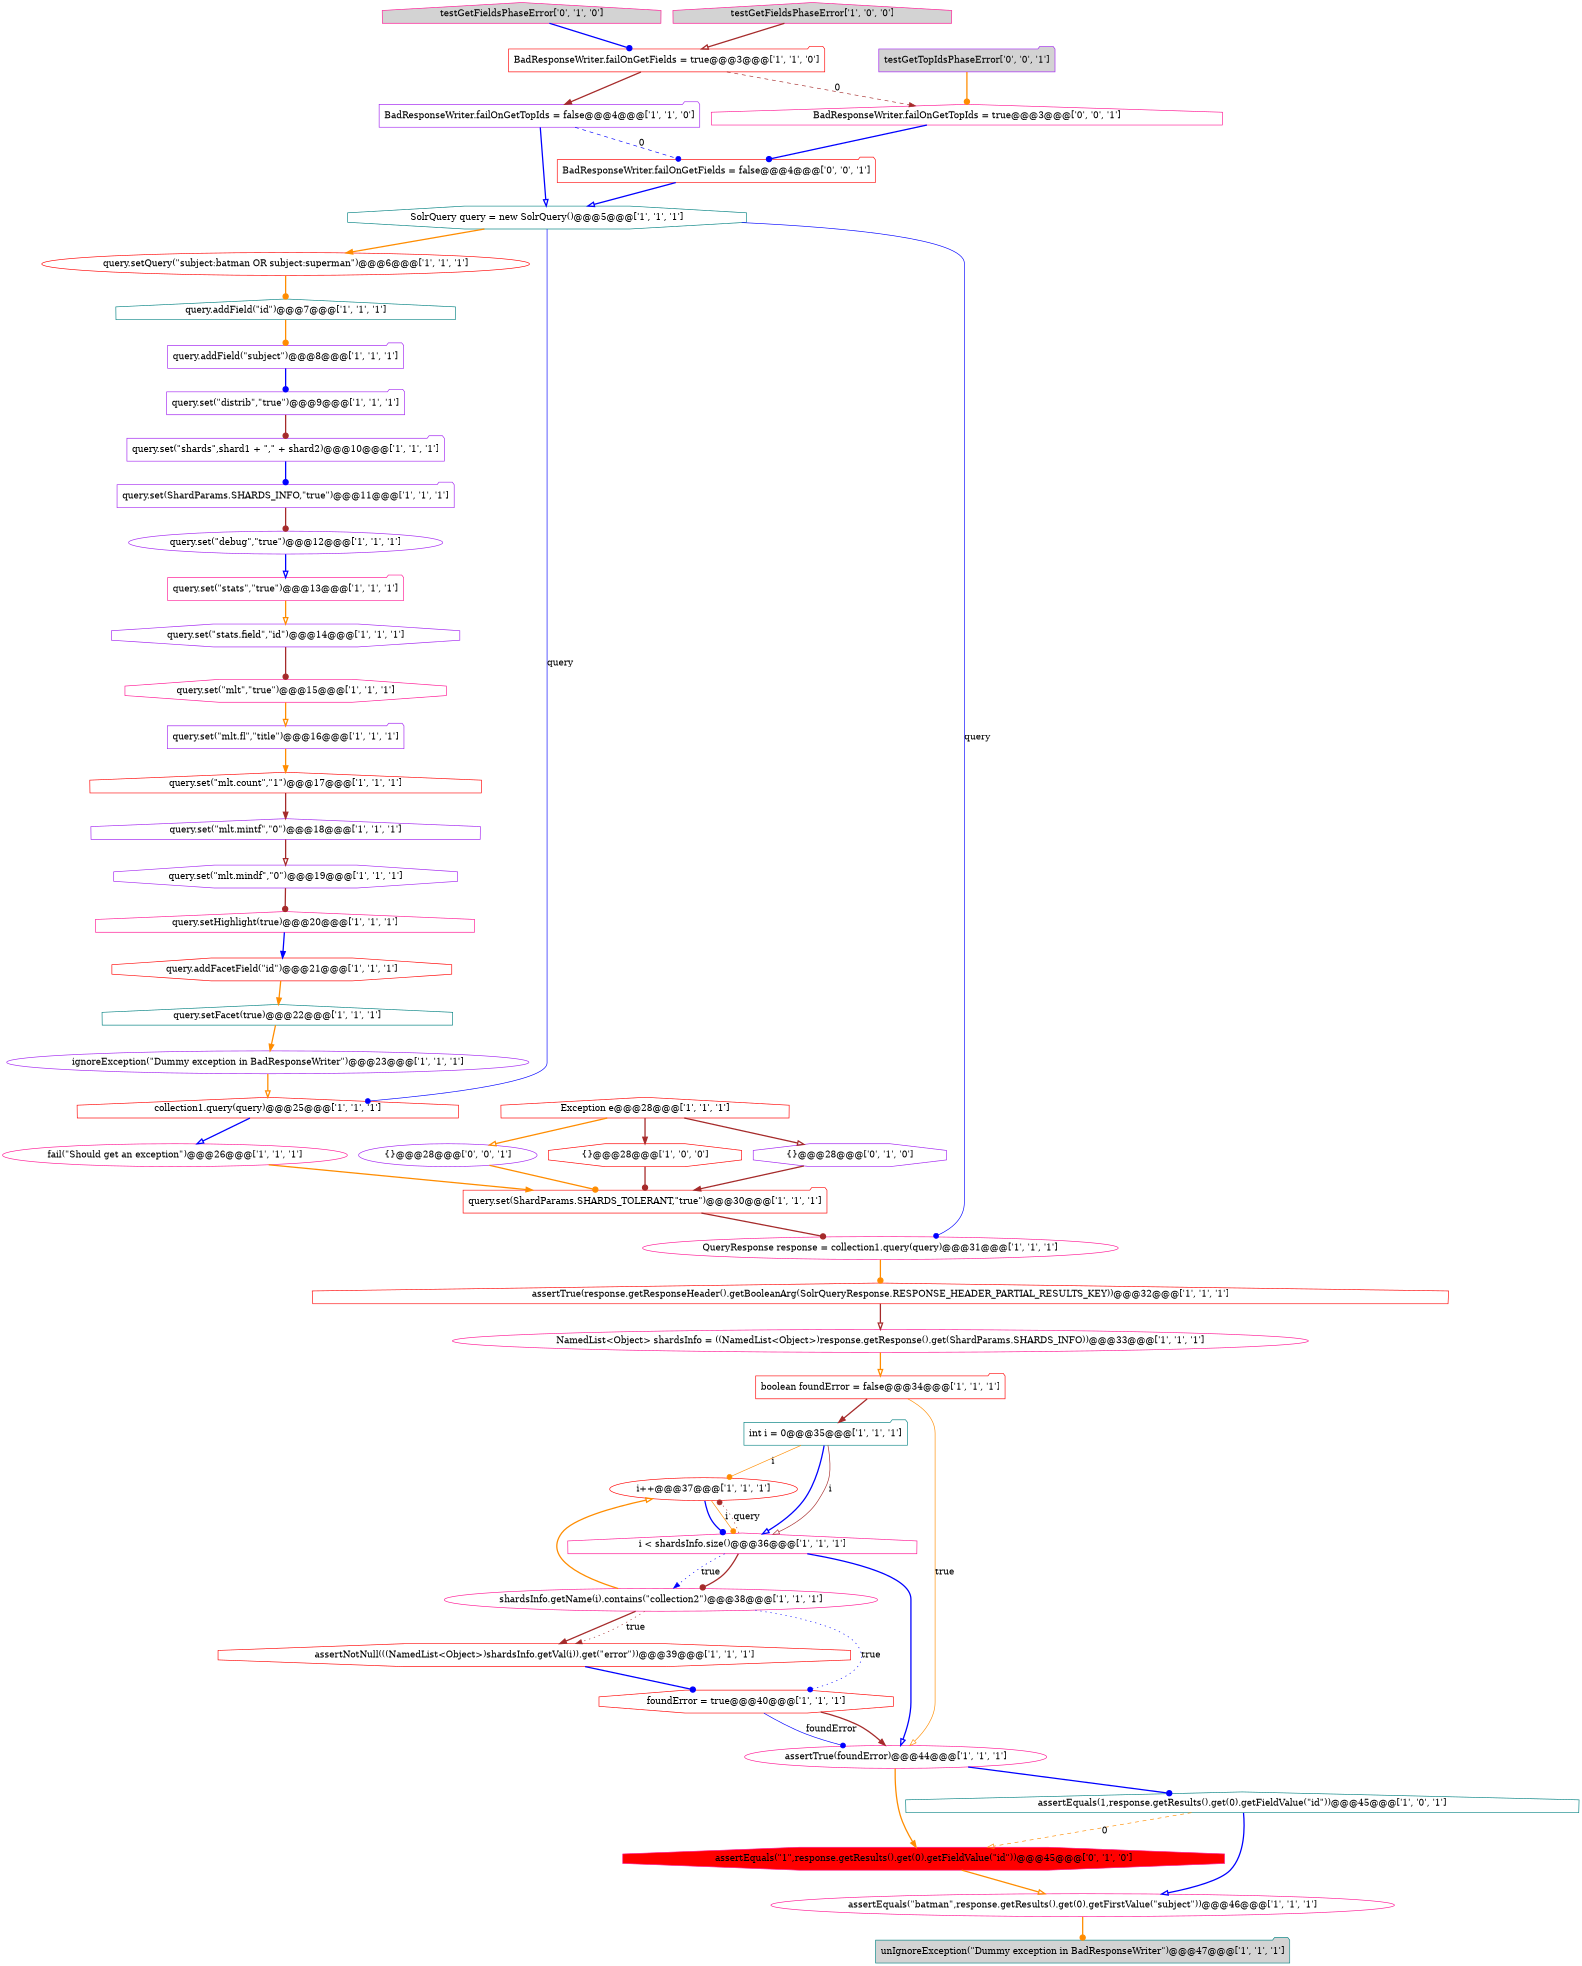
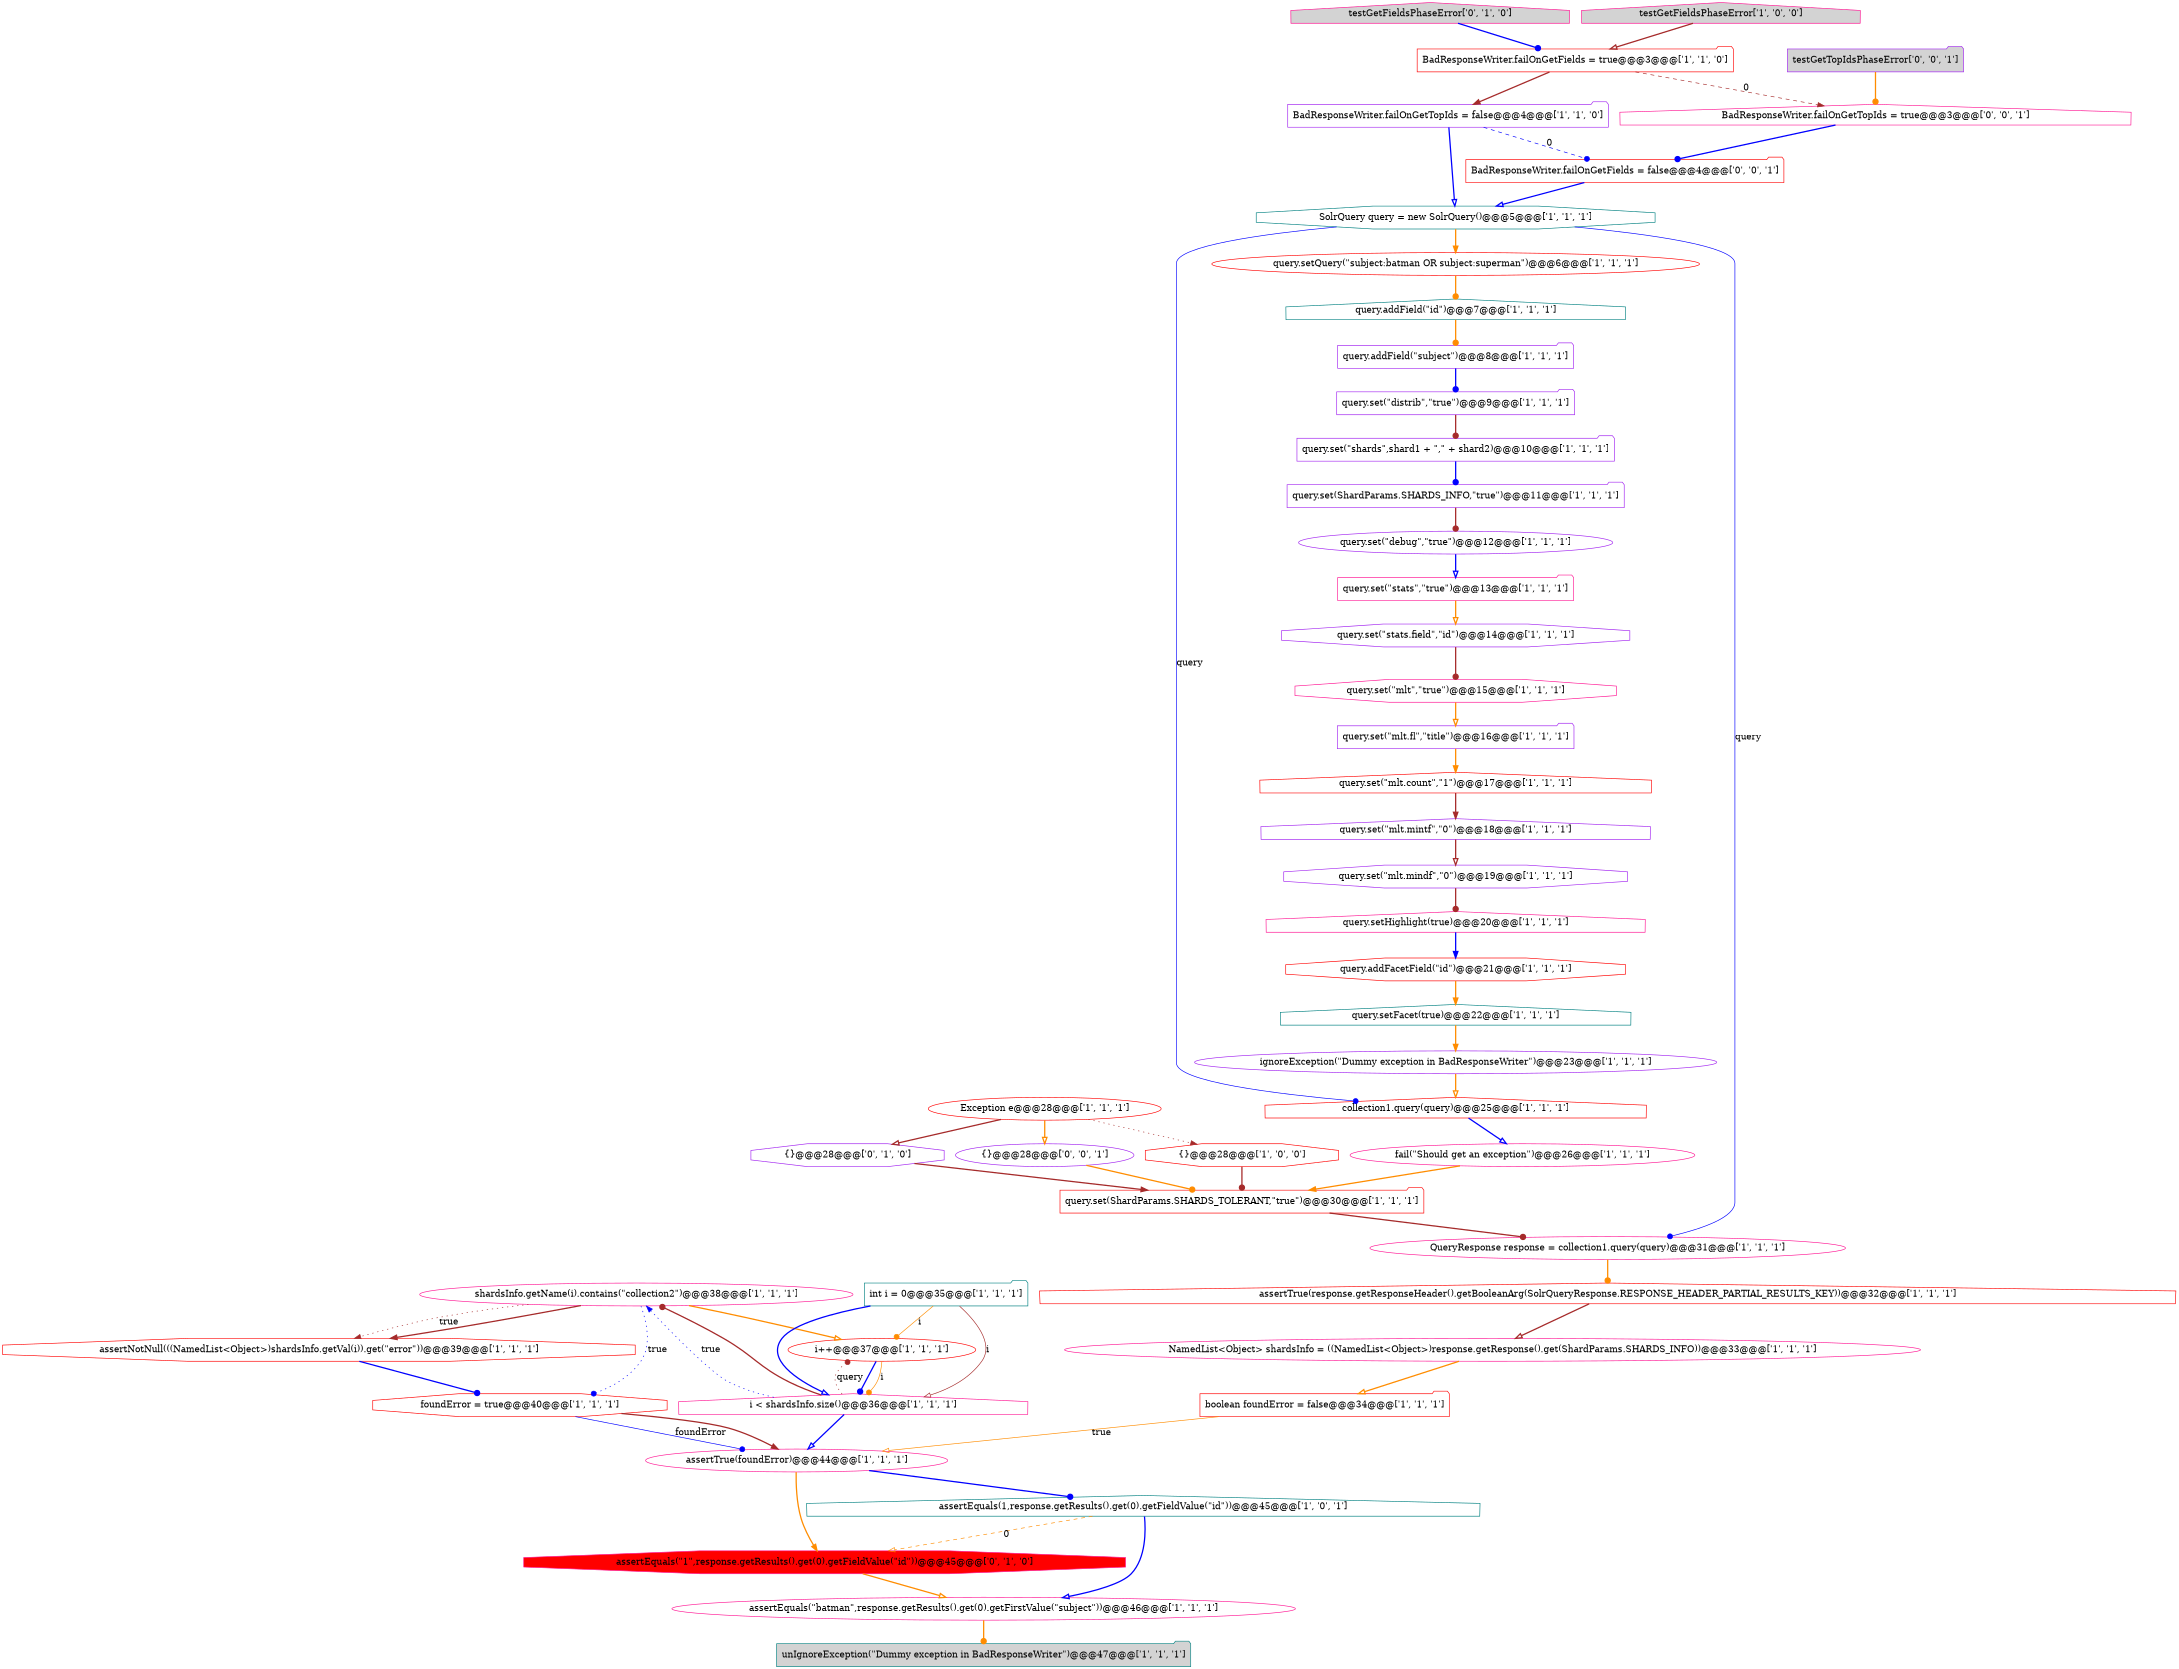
(645, 1109) -> (1045, 1109)
(645, 1128) -> (1140, 1131)
(856, 1409) -> none
